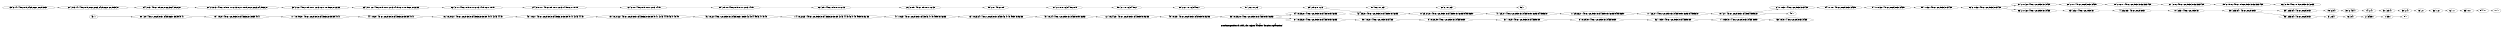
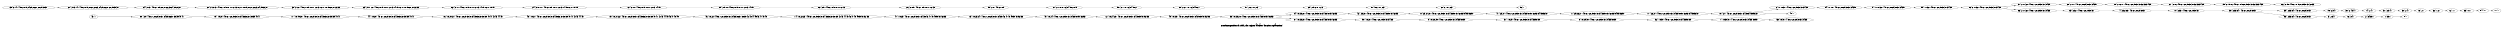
(1343, 10) -> (1347, 14)
